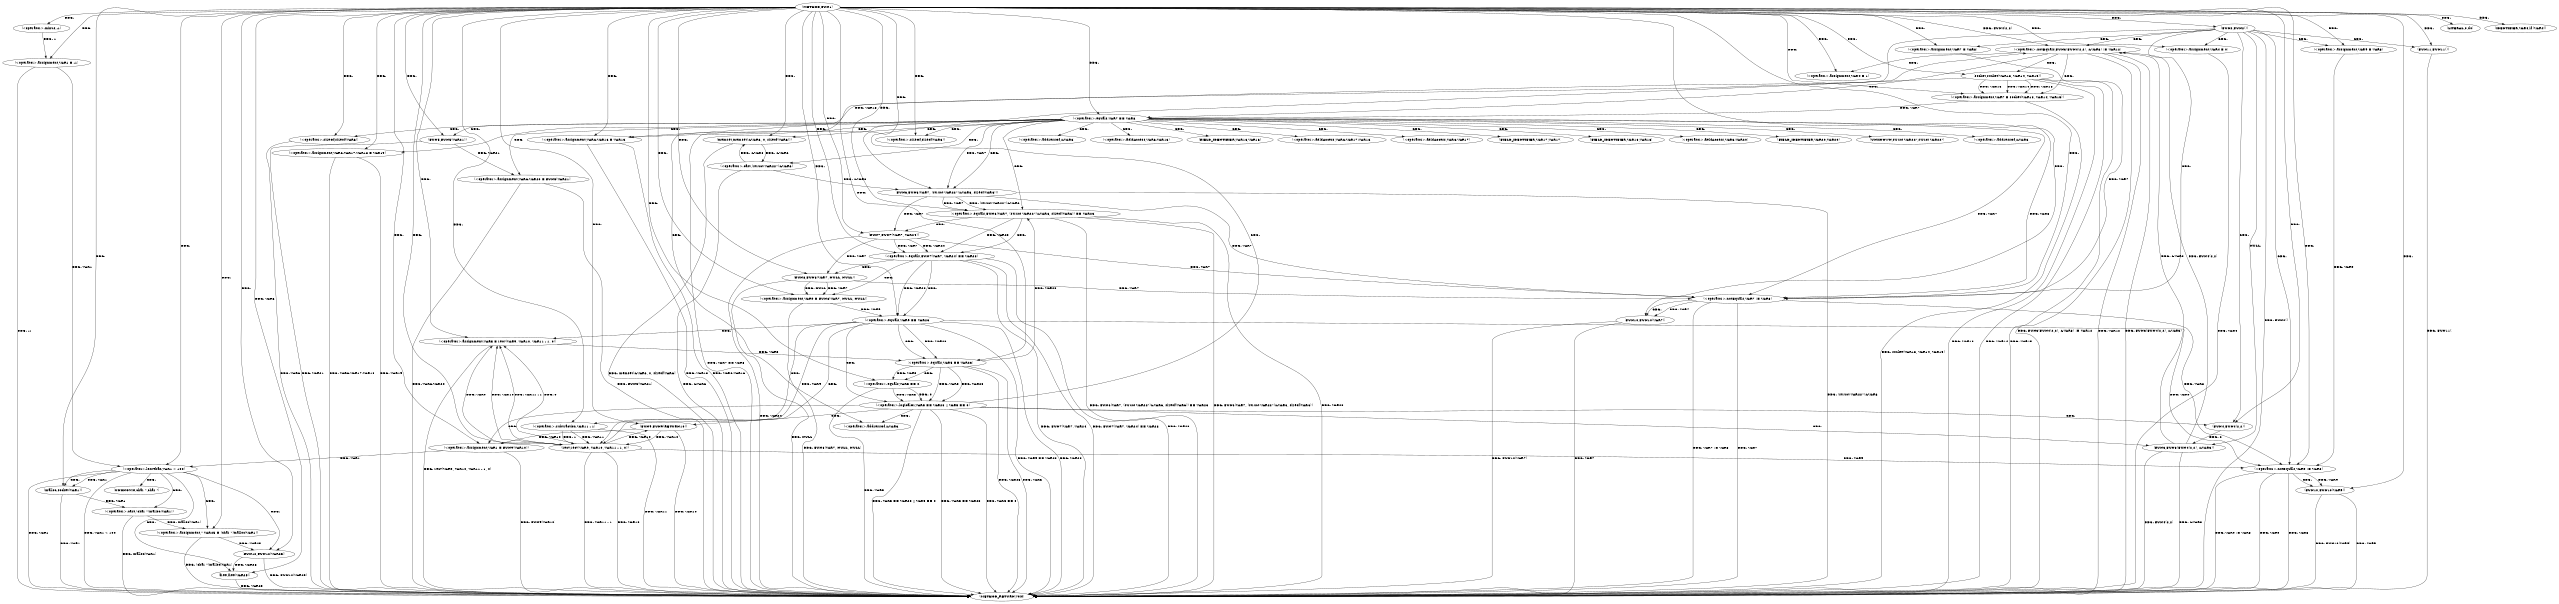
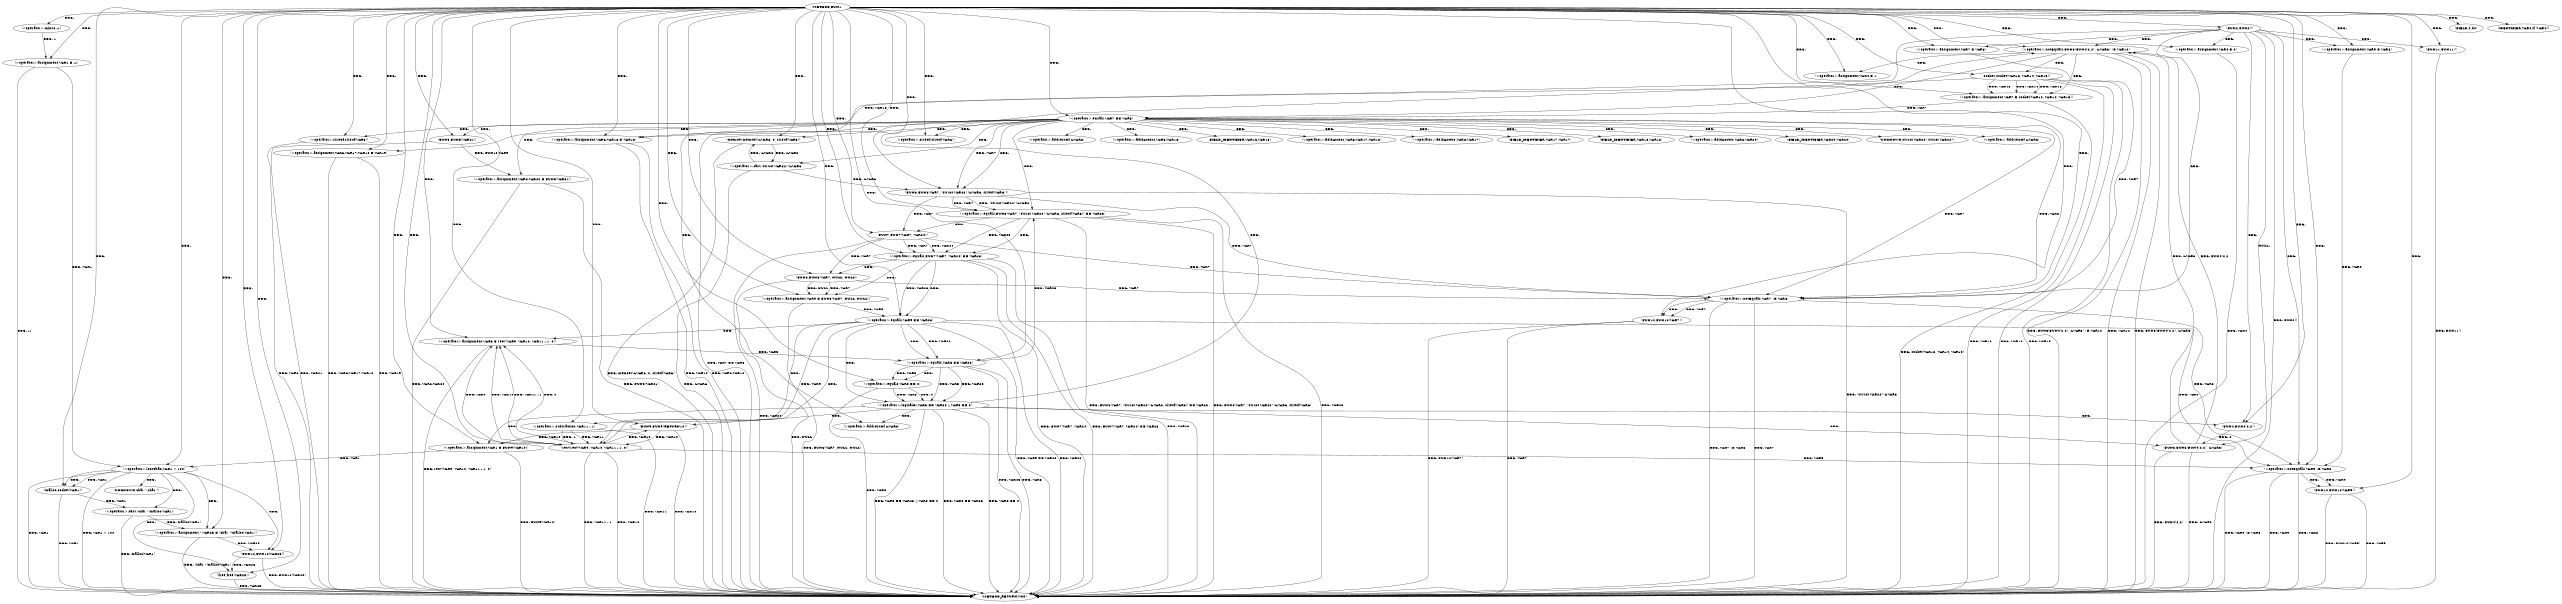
(1998, 28) -> (1939, 28)
(2460, 28) -> (2466, 28)
(489, 153) -> (492, 153)
(265, 299) -> (263, 299)
